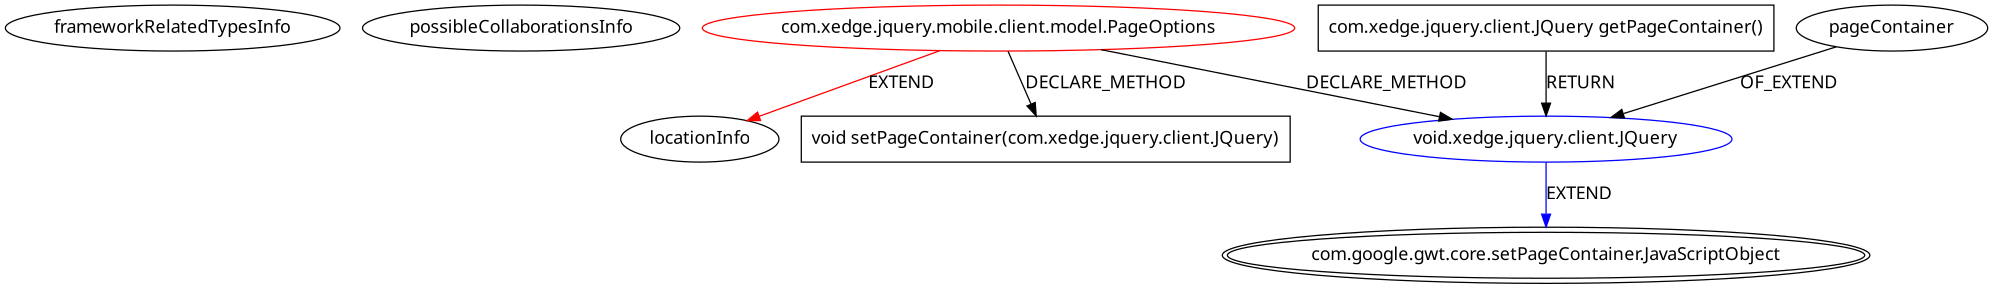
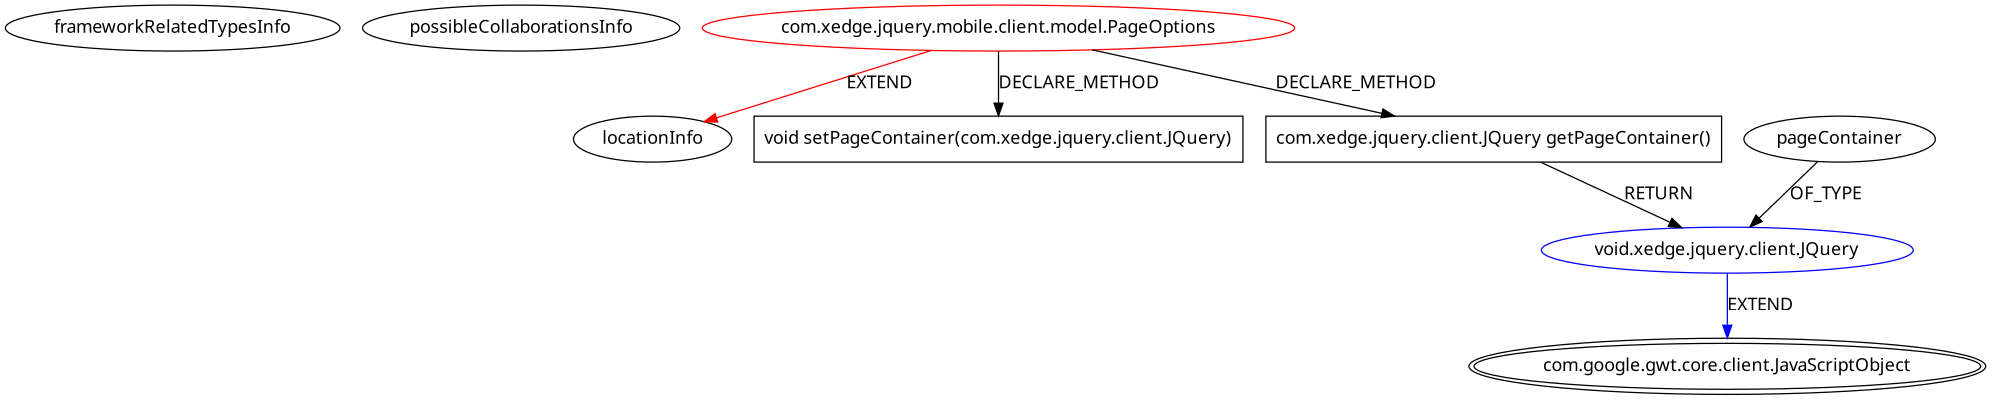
(1270, 83) -> (1237, 82)
(1789, 84) -> (1826, 195)
(1546, 255) -> (1727, 366)
